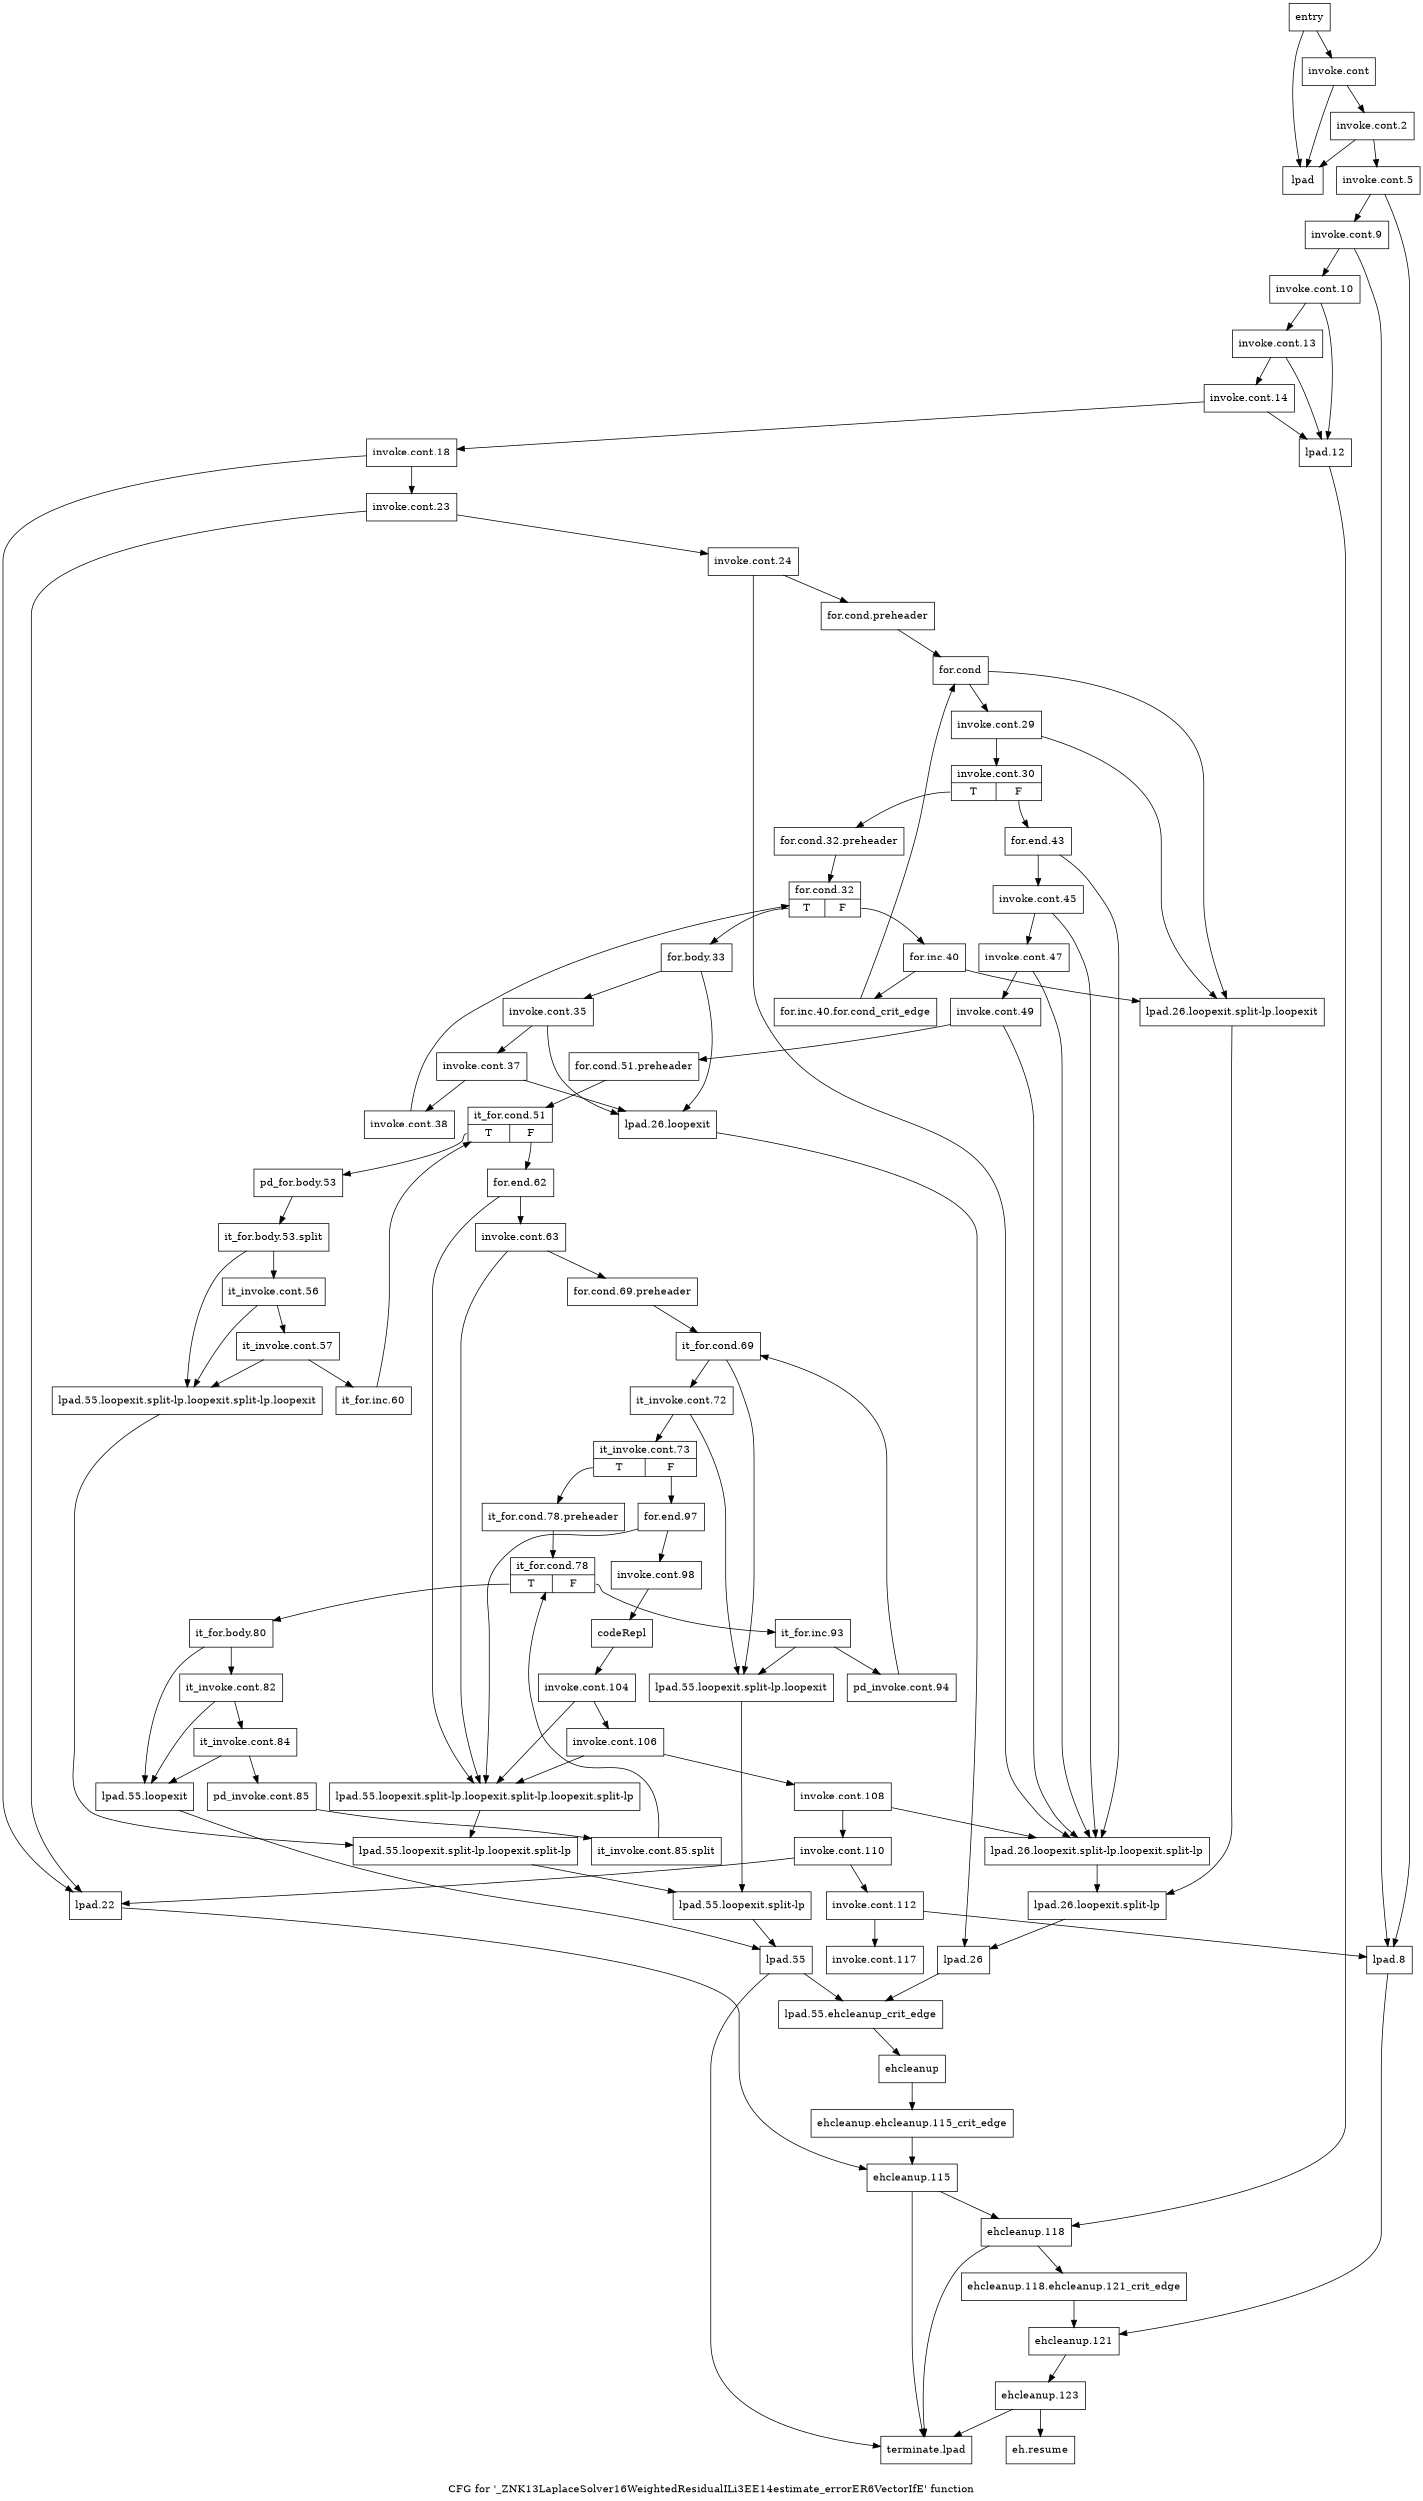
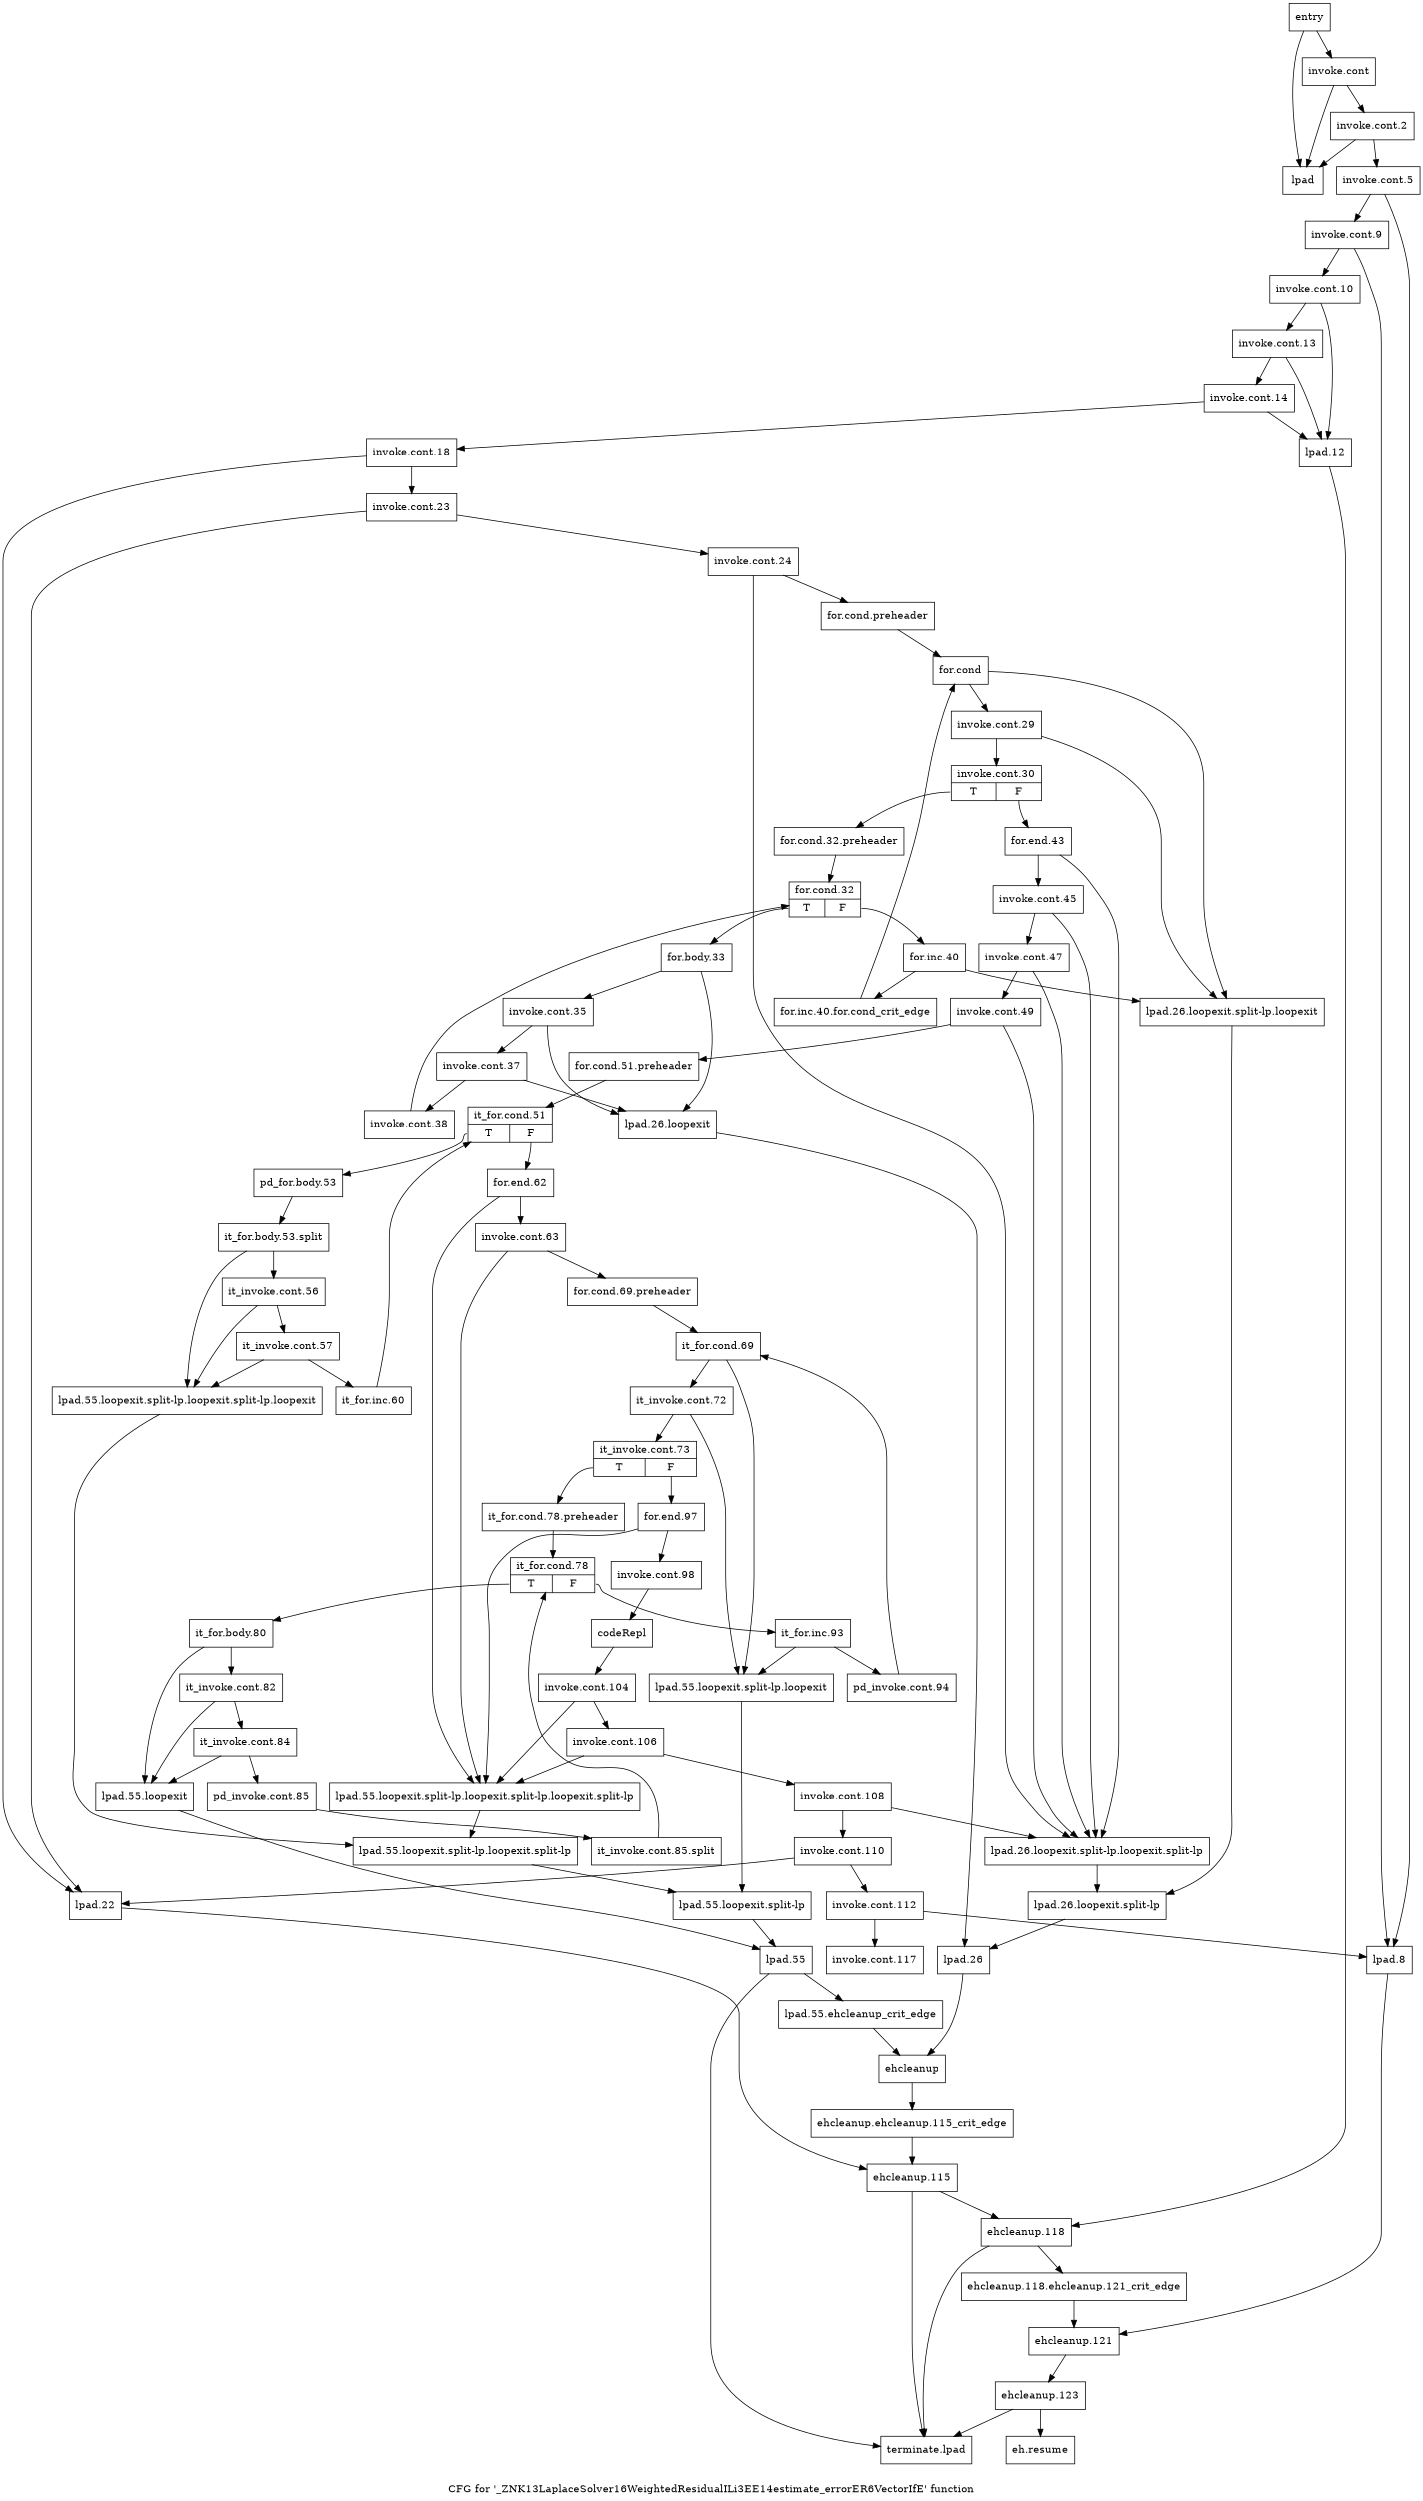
(916, 1986) -> (955, 2015)
